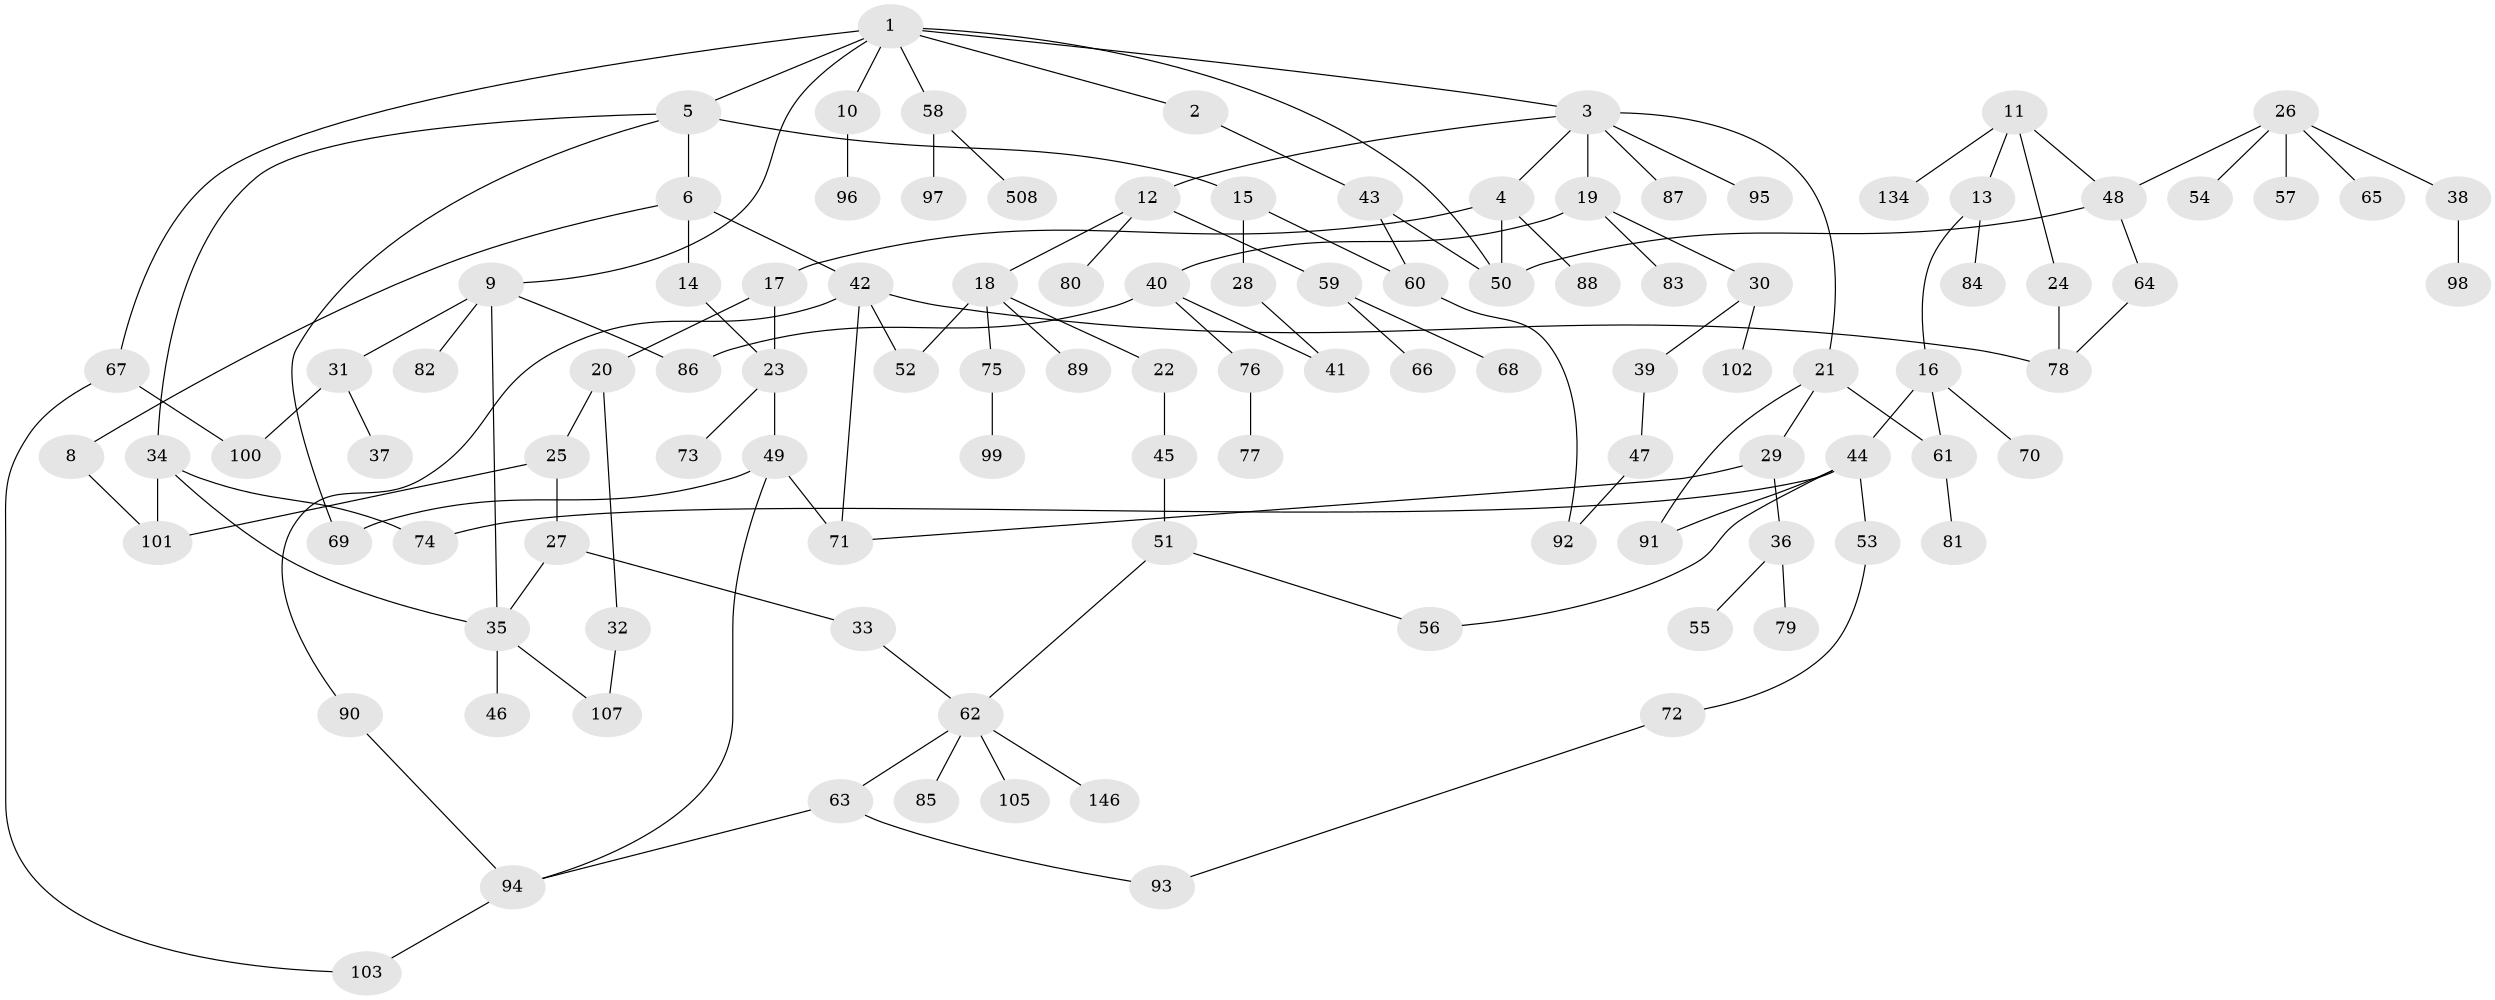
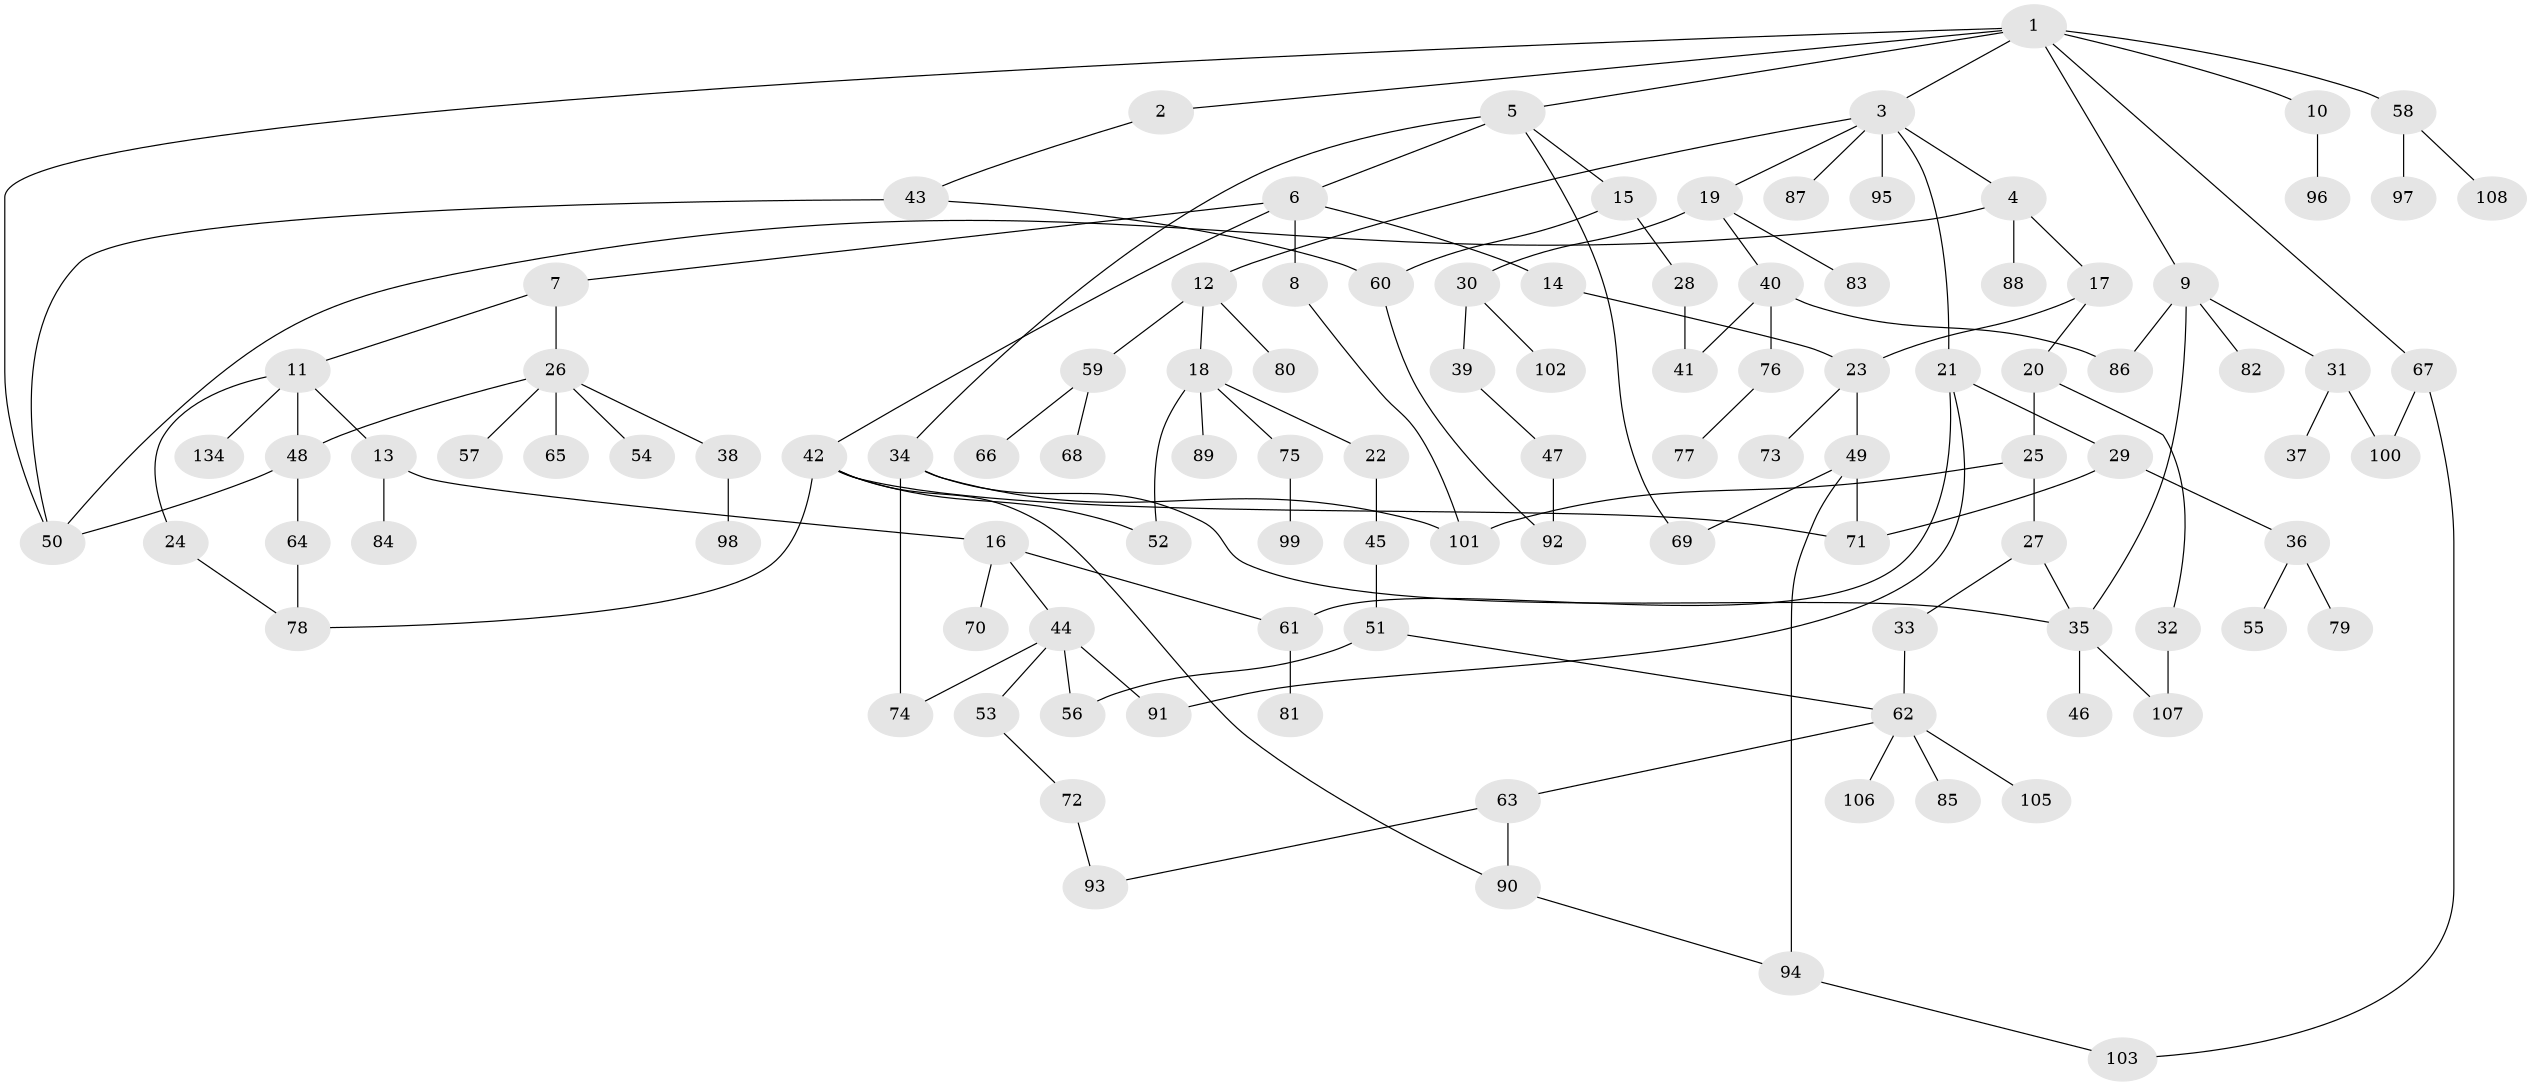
(1022, 199) -> (2492, 199)
none -> (556, 285)
(1105, 801) -> (1860, 801)
(677, 844) -> (1508, 844)
